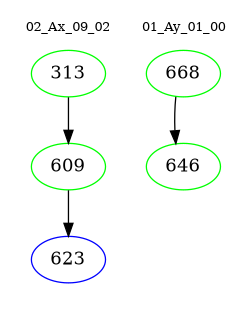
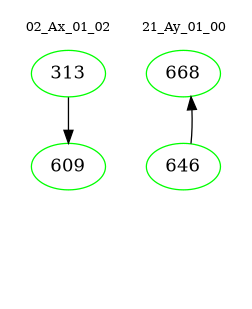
(68, 28) -> (68, 28)
(184, 28) -> (184, 28)
(175, 114) -> (192, 127)
(68, 260) -> none
